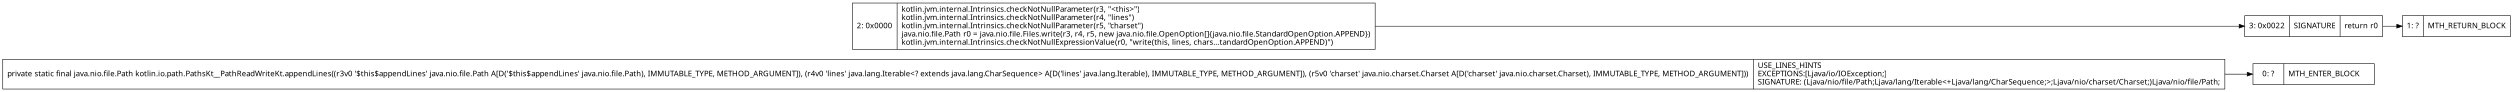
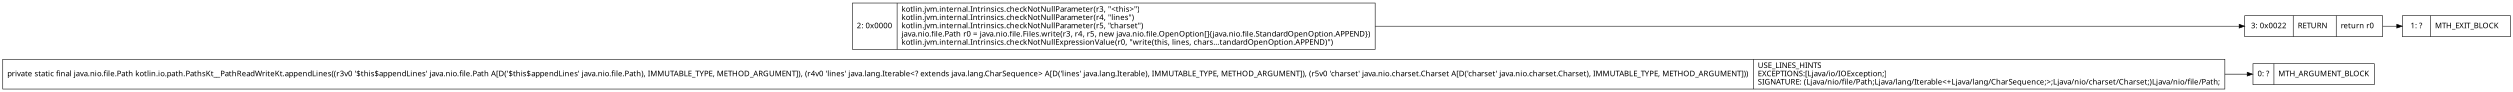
(2315, 26) -> (2313, 26)
(2467, 26) -> (2467, 26)
(2324, 74) -> (2324, 74)
